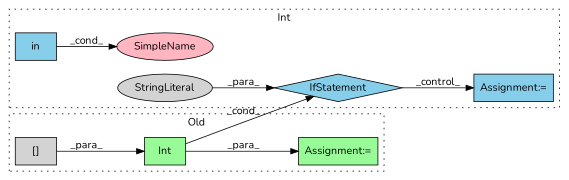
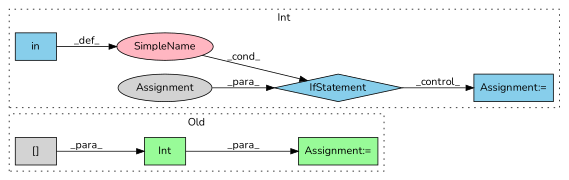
(87, 41) -> (87, 41)
(165, 88) -> (165, 88)
(246, 121) -> (251, 67)
